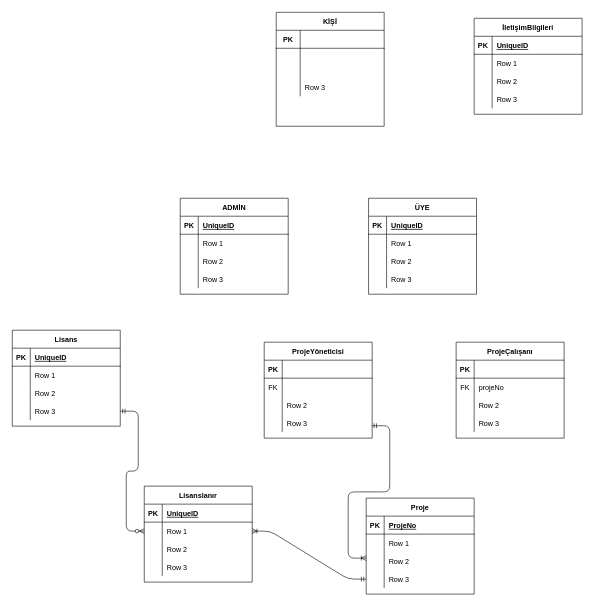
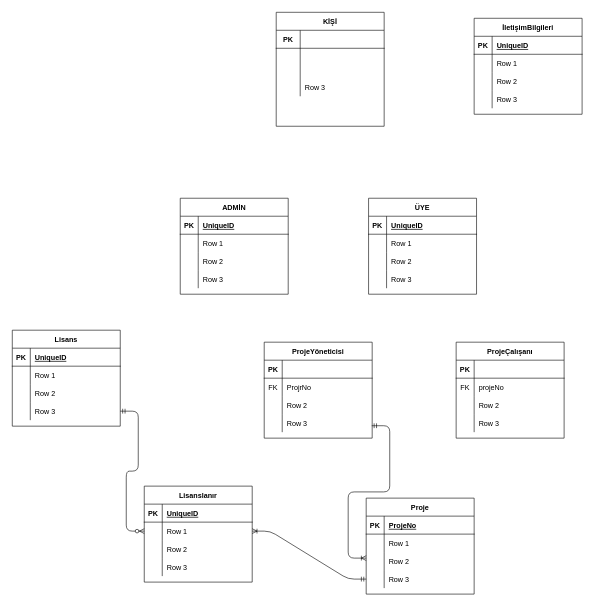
none -> (327, 387)
